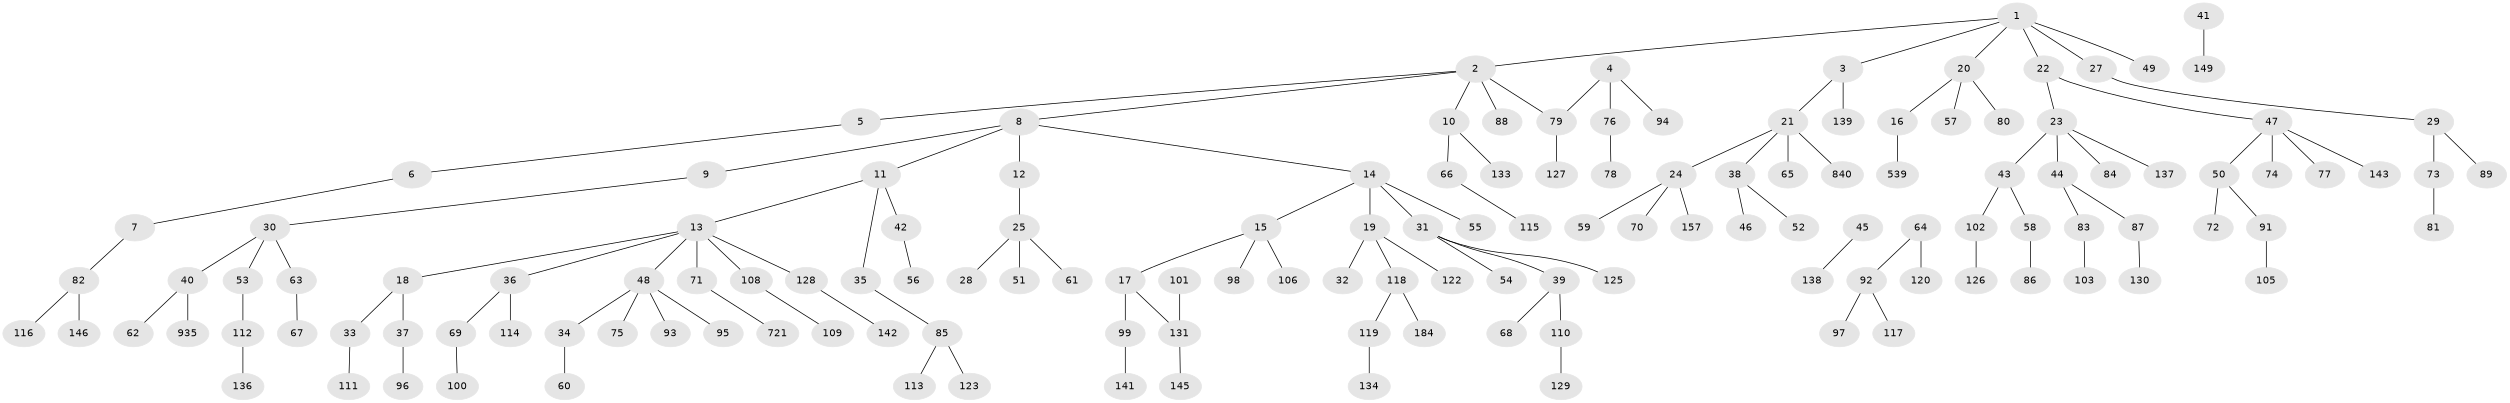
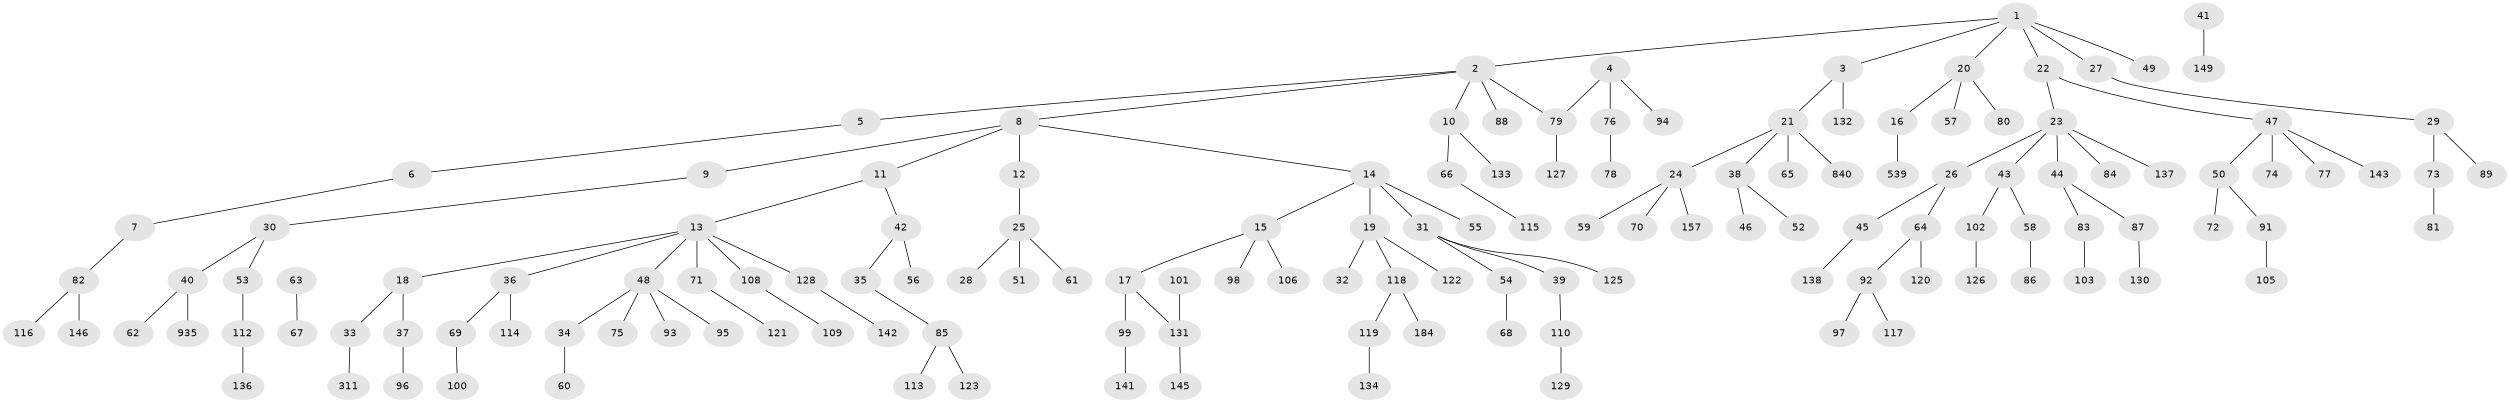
(1843, 122) -> (1843, 122)
none -> (1952, 175)
(871, 228) -> (881, 254)
(283, 254) -> none
(1533, 307) -> (1507, 307)
(778, 334) -> (778, 334)
(349, 386) -> (349, 386)
